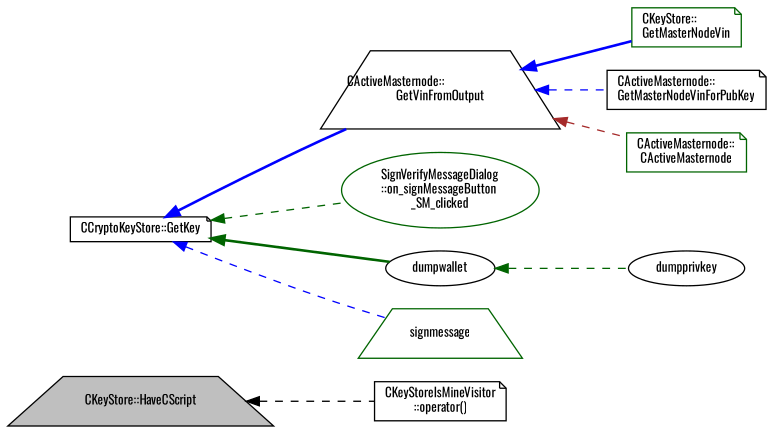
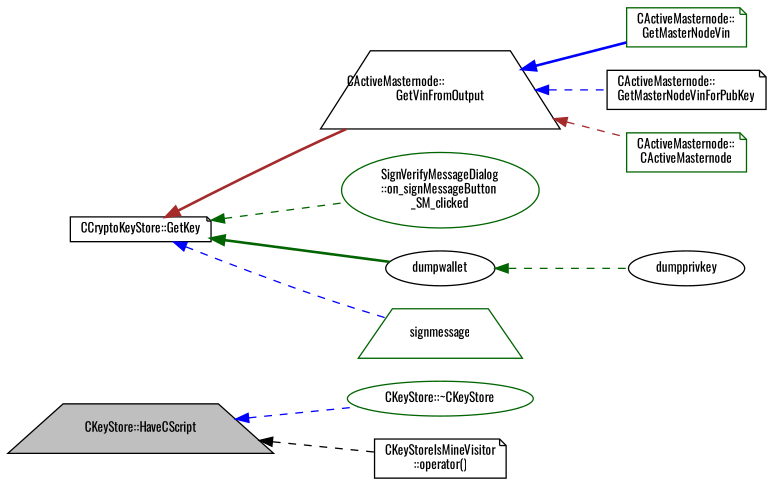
(687, 27) -> (687, 27)
(262, 169) -> (262, 169)
none -> (440, 399)
